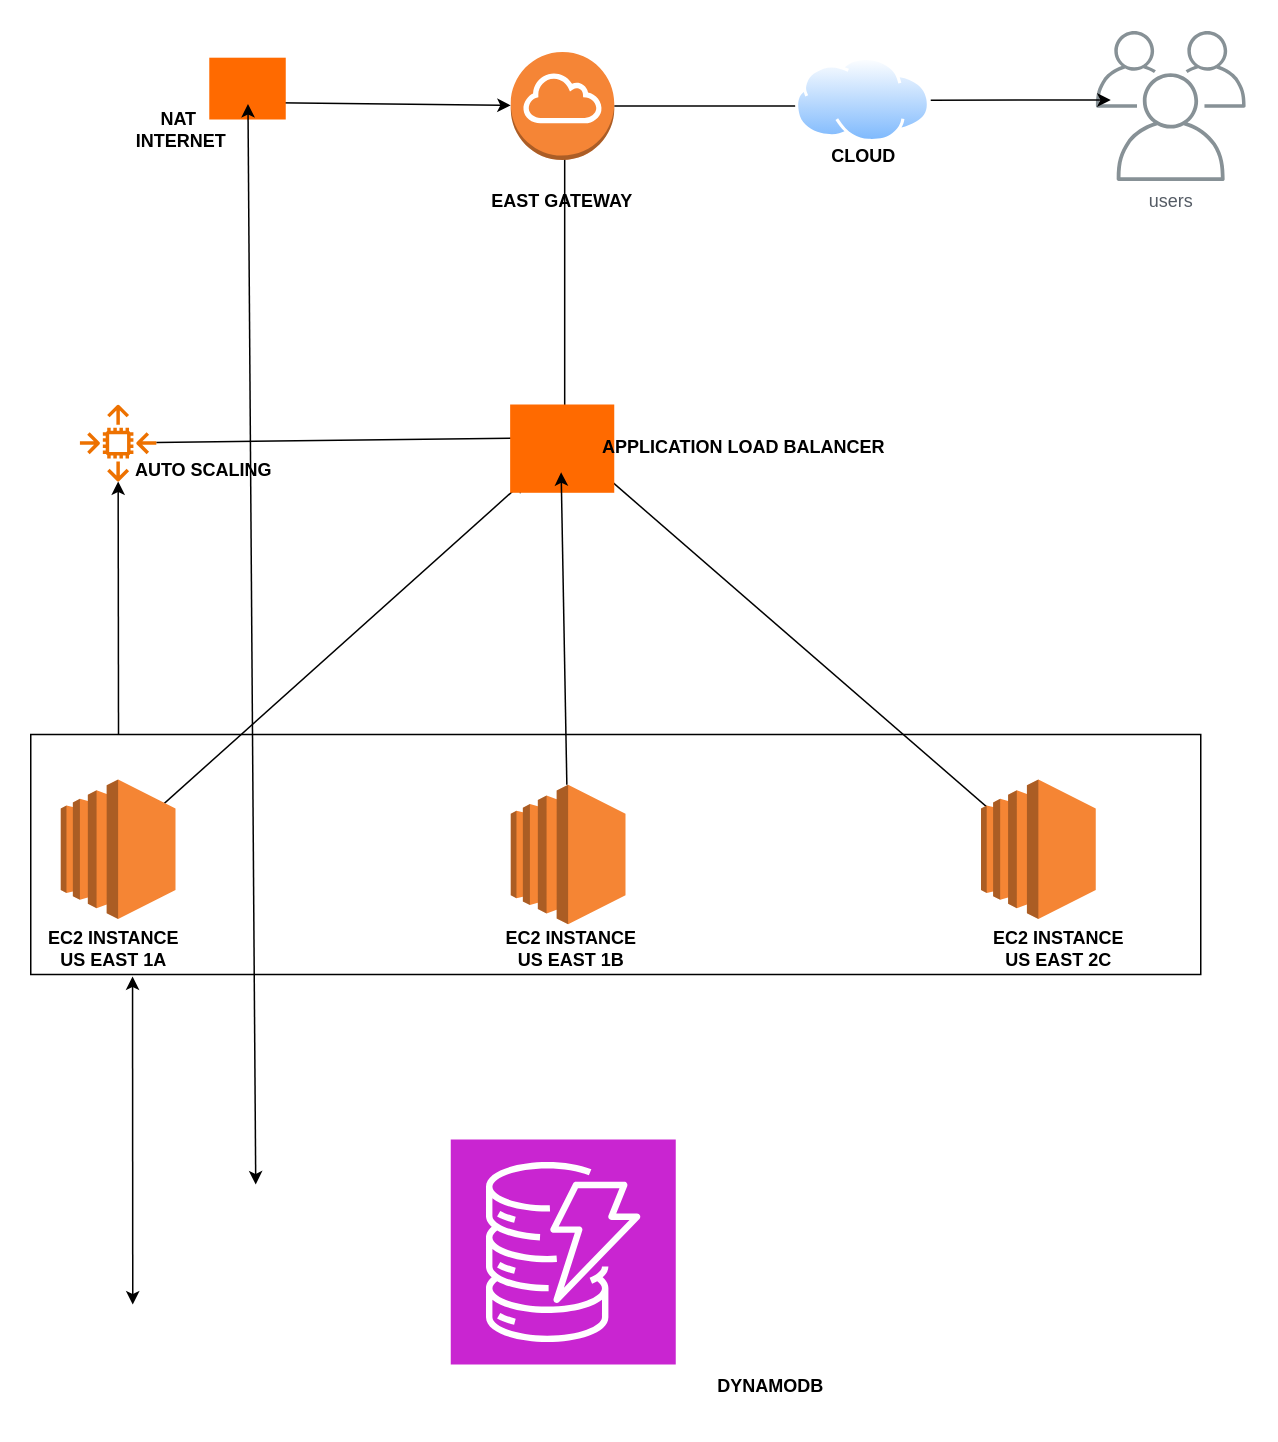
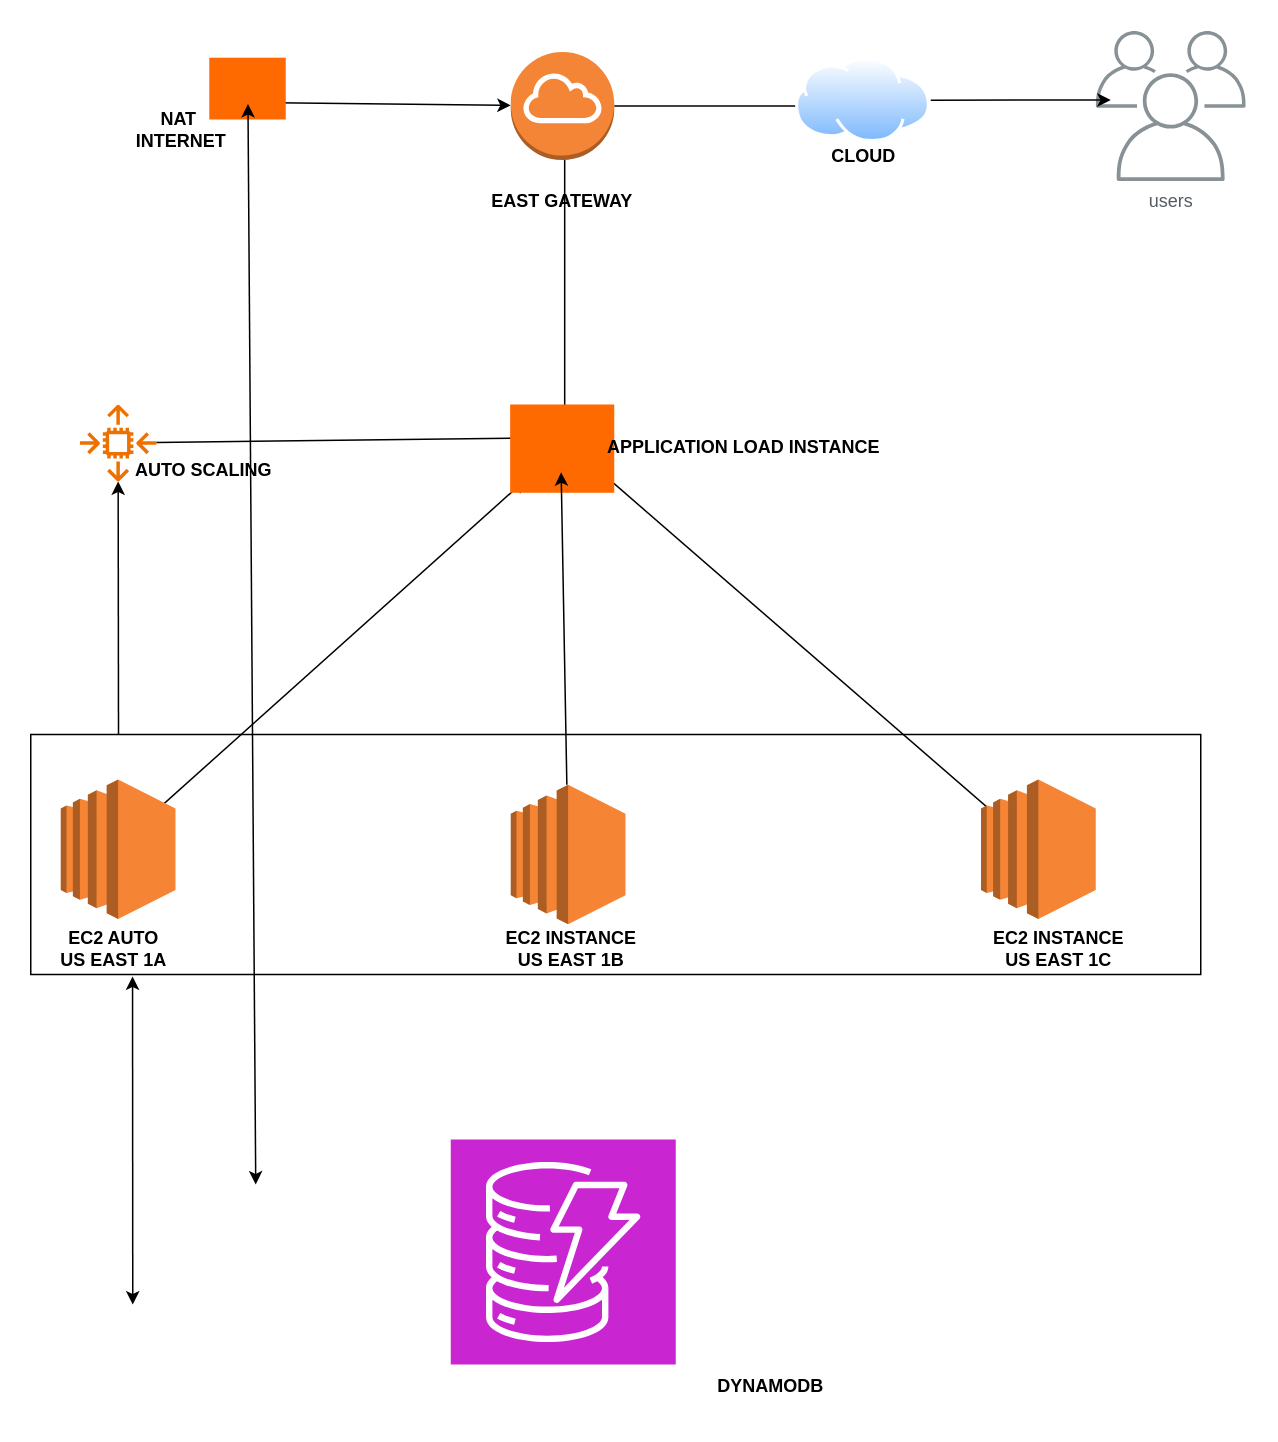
(744, 448) -> (744, 448)
(114, 949) -> (114, 949)
(1059, 949) -> (1059, 949)
